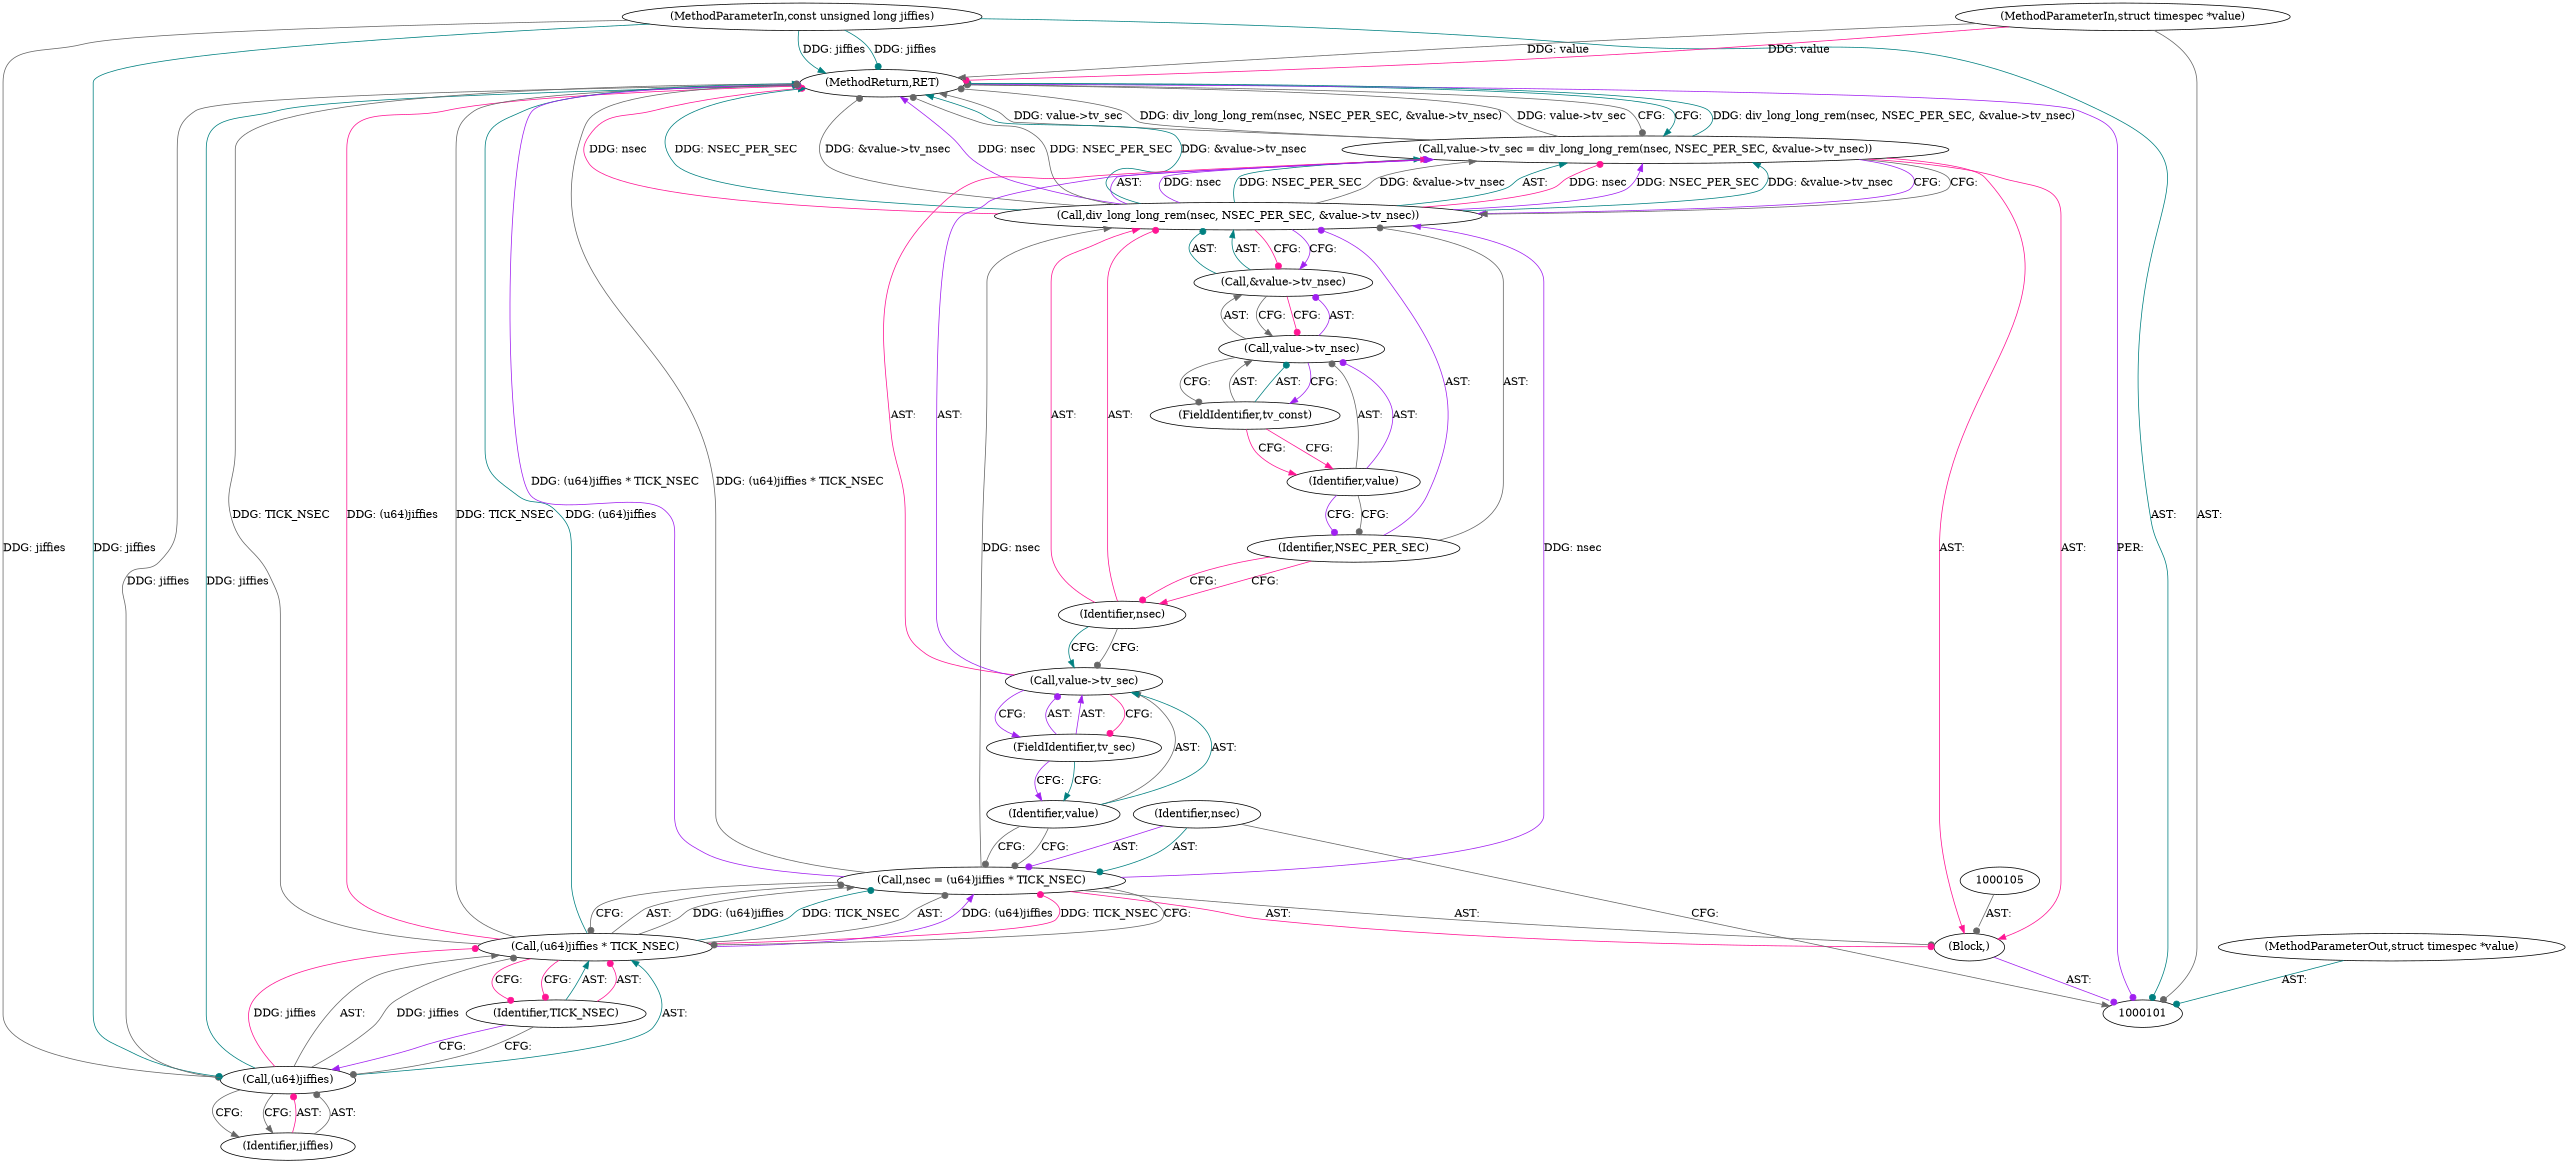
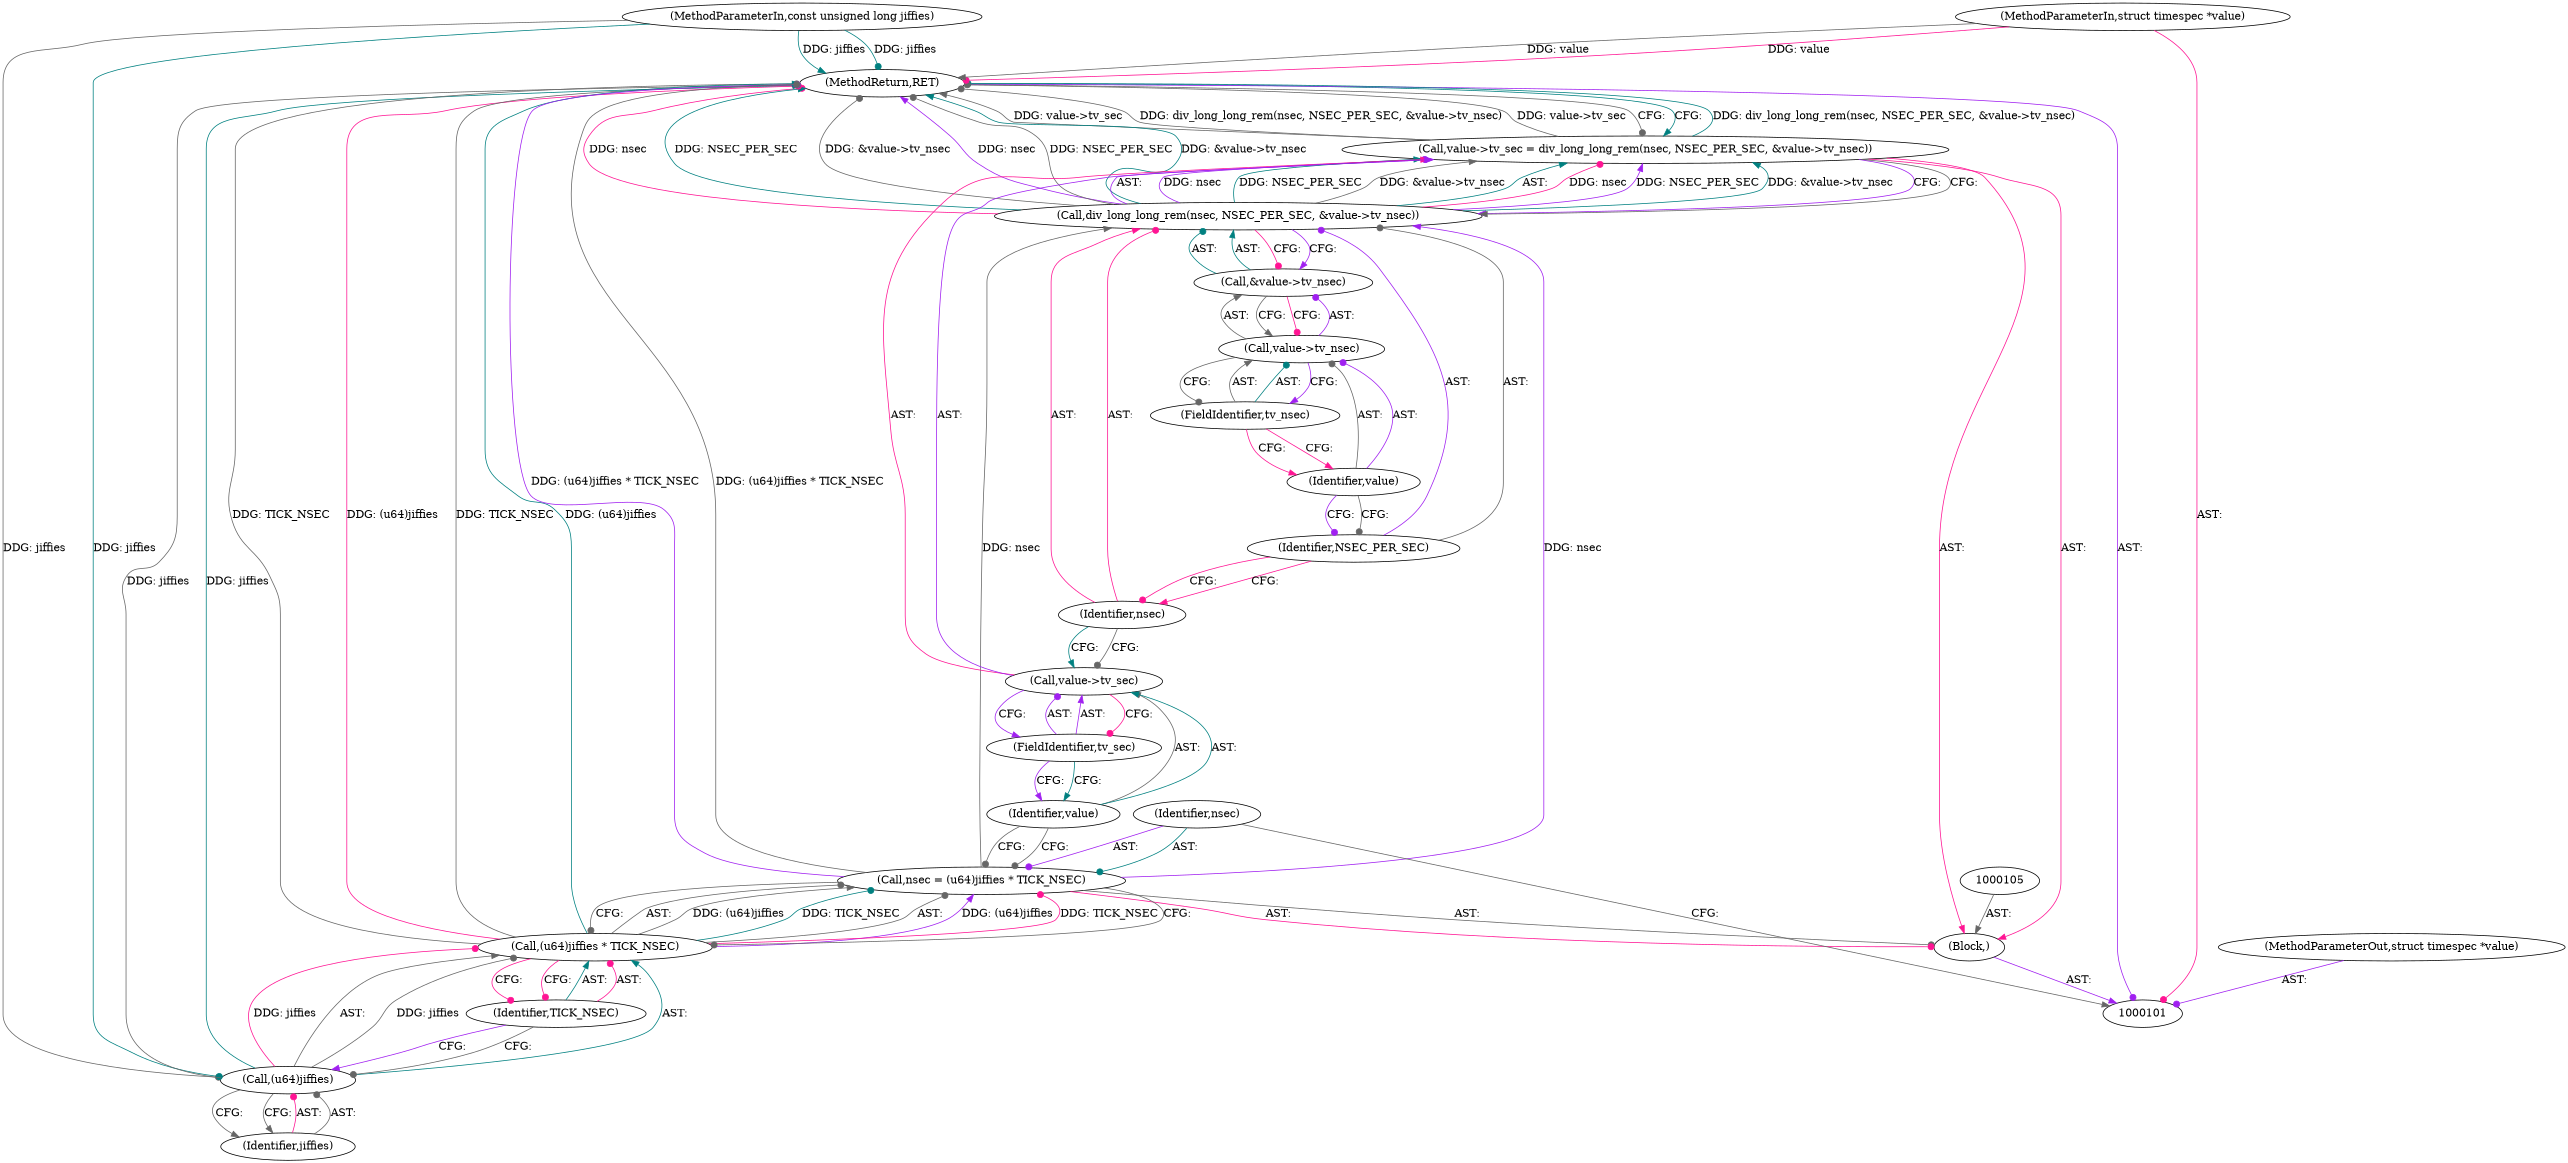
(2005, 73) -> none
(1245, 416) -> (1245, 416)
(2197, 510) -> (2197, 510)
(2132, 548) -> (2132, 548)
(1986, 910) -> (1986, 910)
(2052, 979) -> (2052, 979)
(2262, 982) -> (2262, 982)
